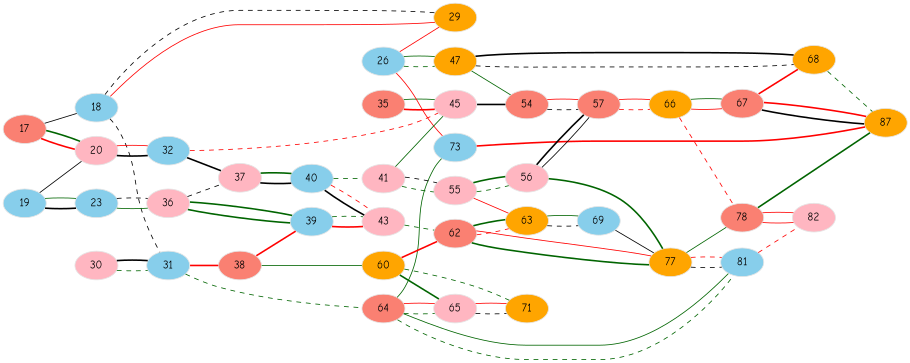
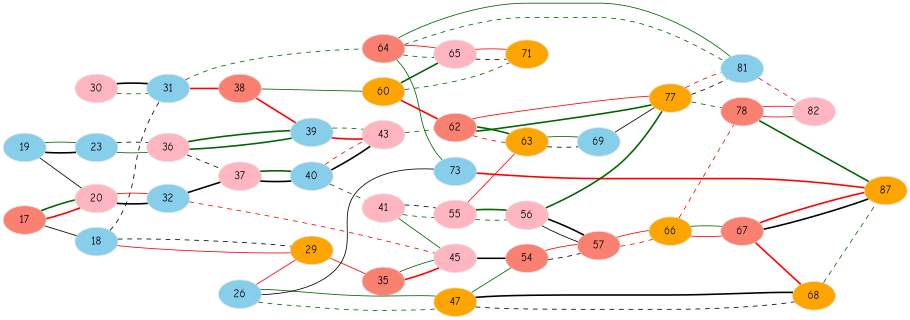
(419, 104) -> (347, 223)
(706, 240) -> (706, 105)
none -> (348, 266)
